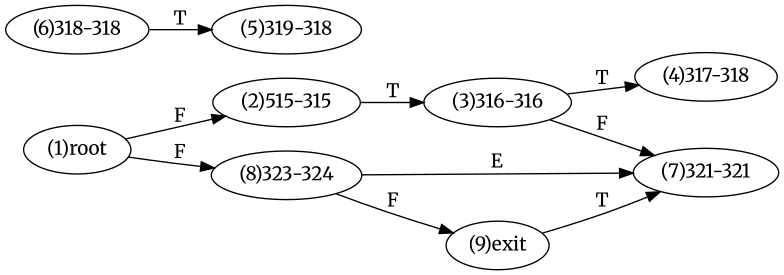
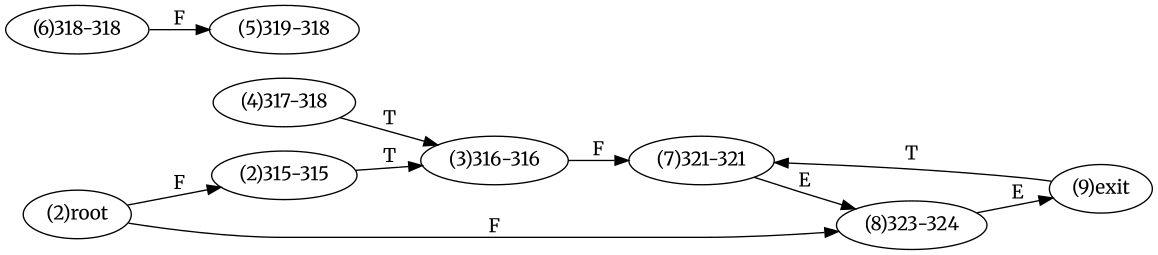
(180, 20) -> (179, 20)
(596, 90) -> (382, 130)
(287, 102) -> (284, 175)
(77, 150) -> (77, 214)
(491, 174) -> (798, 191)
(393, 202) -> (1018, 194)
